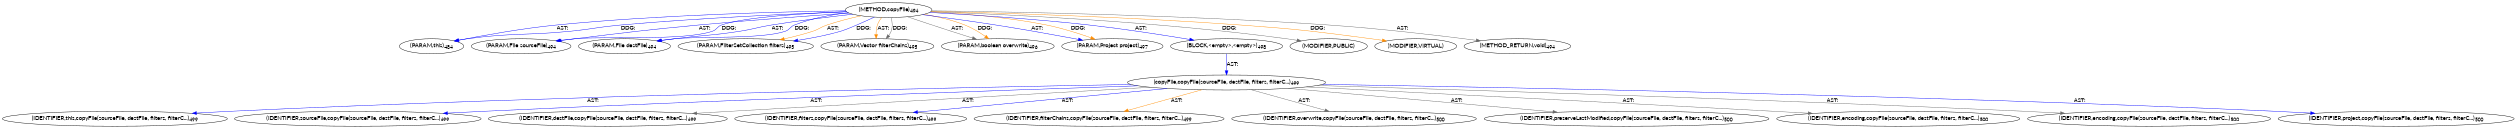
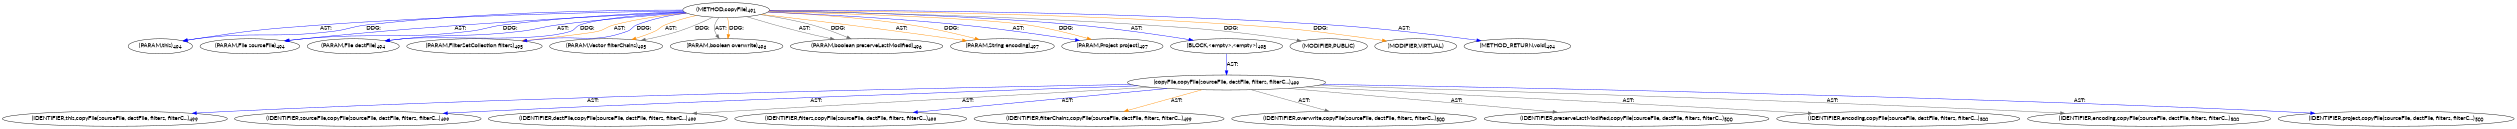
(914, 9) -> (752, 9)
(1204, 18) -> (1124, 15)
(449, 46) -> (177, 46)
none -> (867, 46)
none -> (1002, 46)
